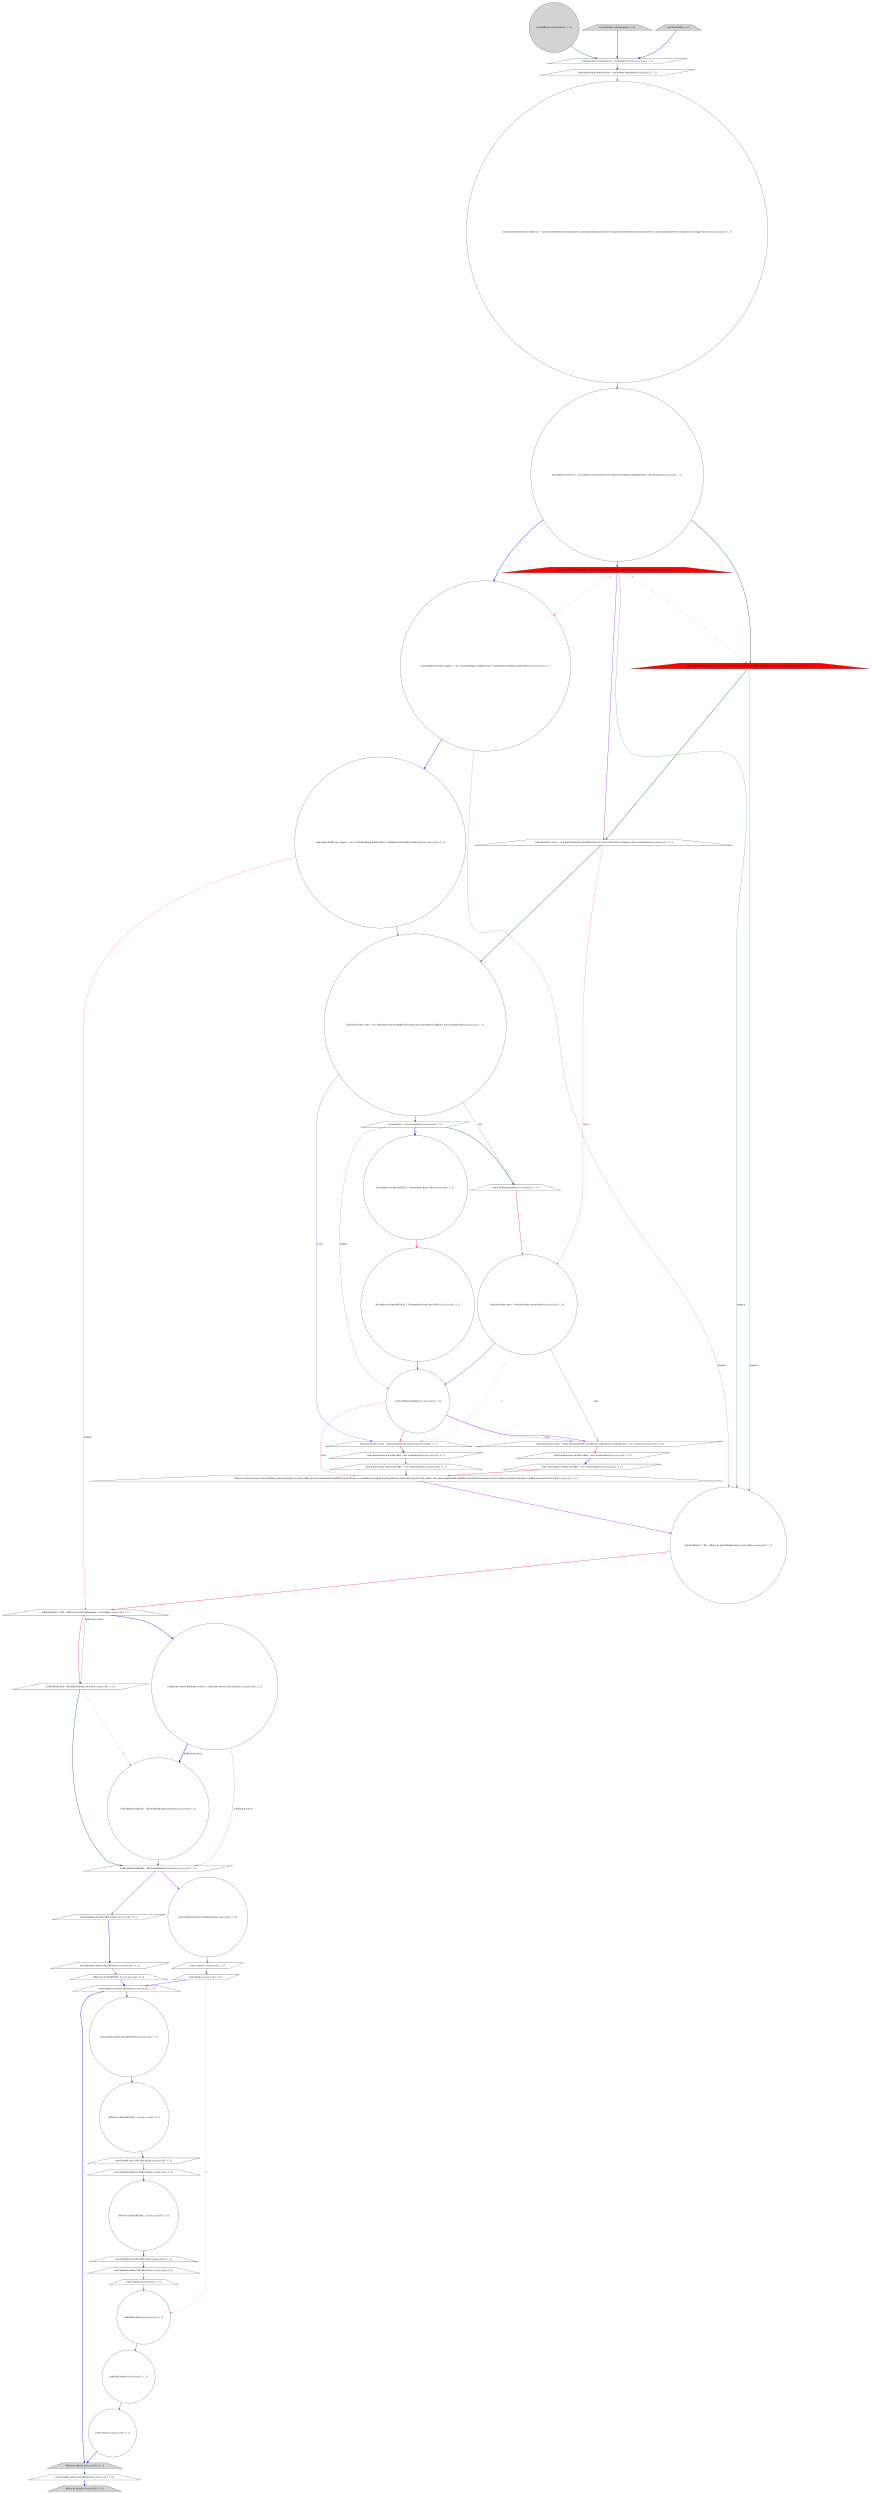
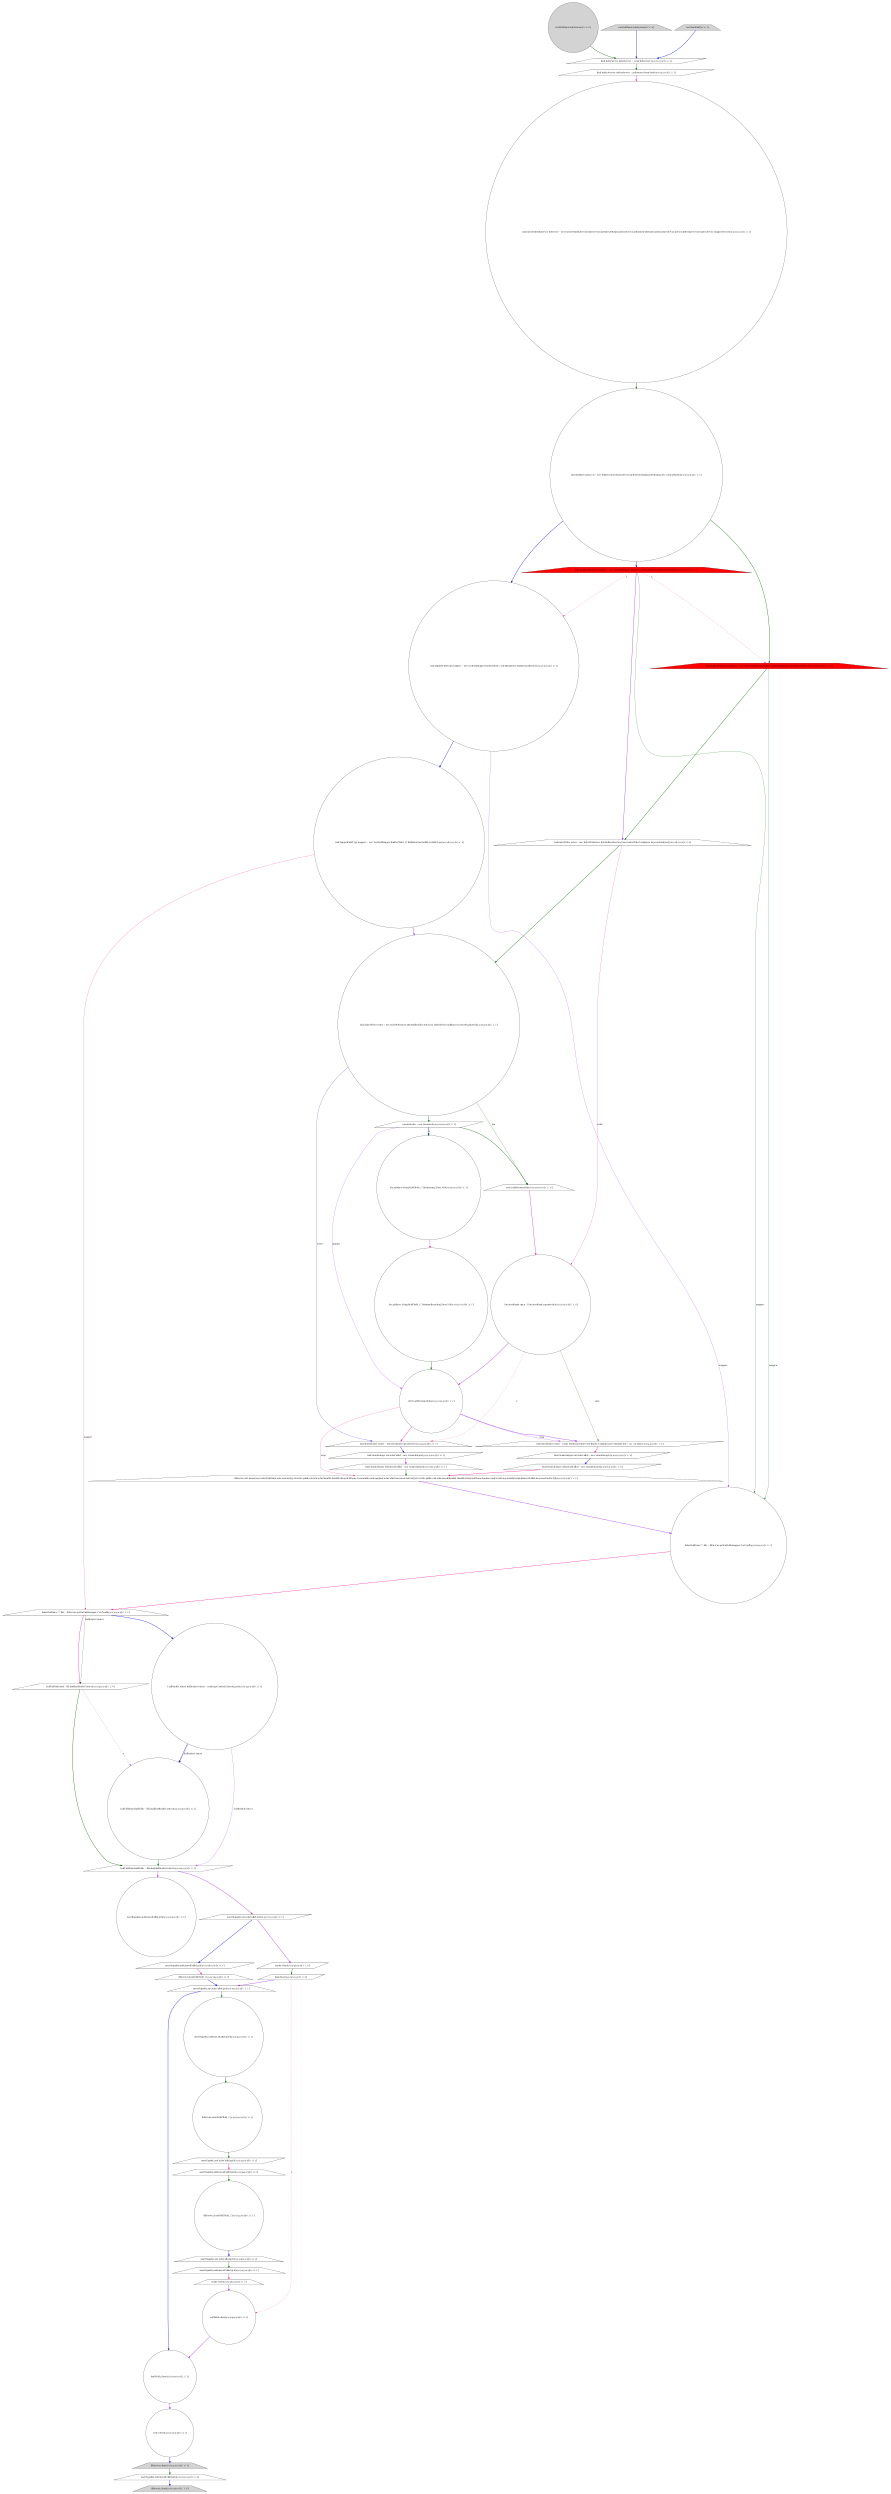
(208, 1959) -> (274, 1941)
(83, 2220) -> (168, 2161)
